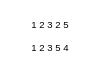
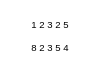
(51, 48) -> (51, 48)
